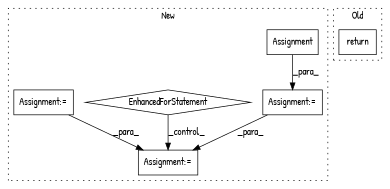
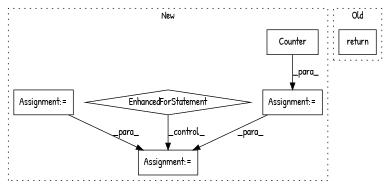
(293, 42) -> (293, 42)
